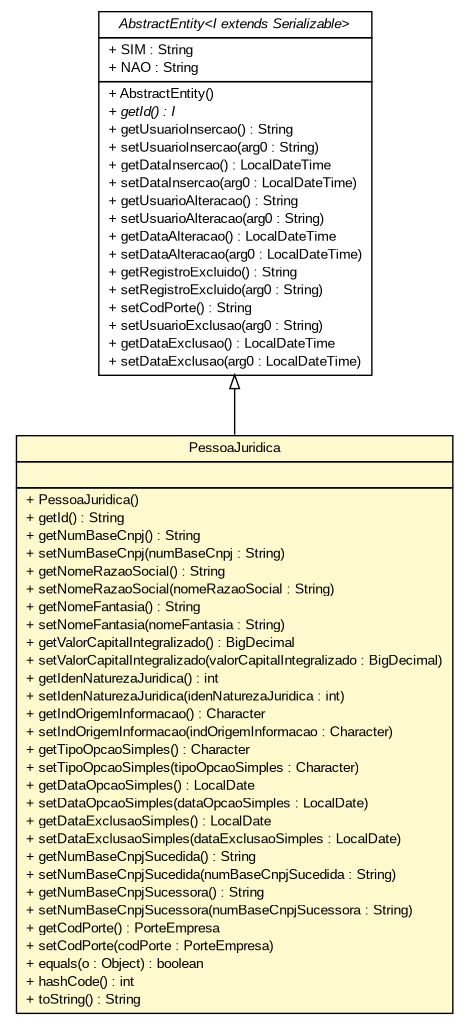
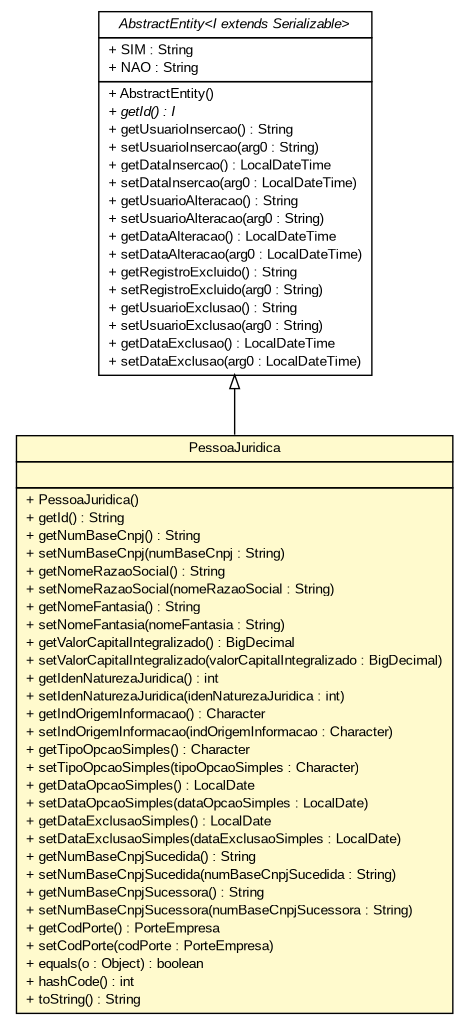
(180, 308) -> (203, 308)
